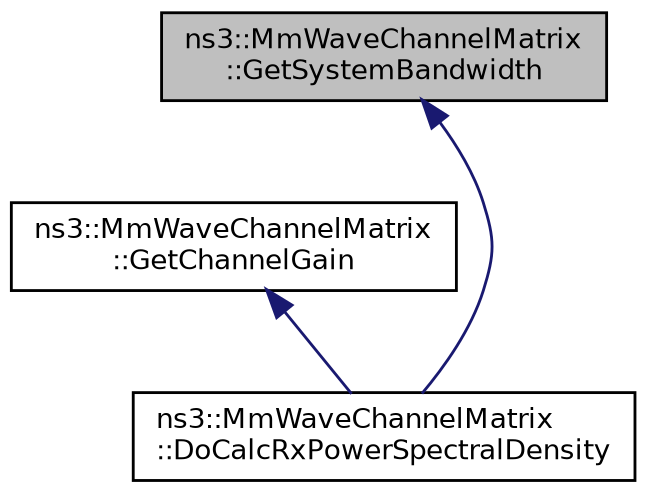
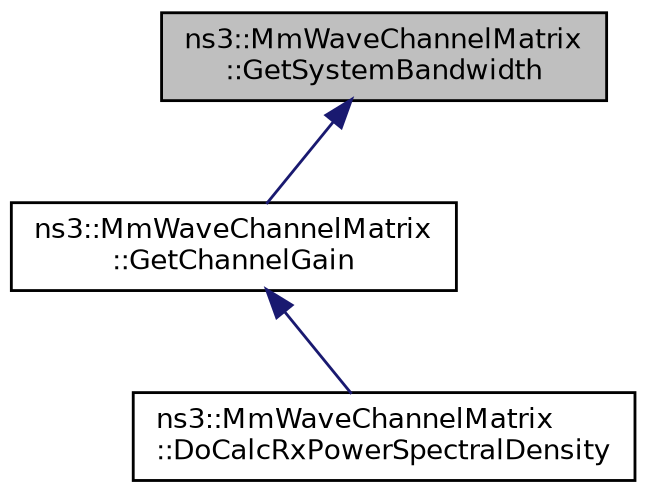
(491, 261) -> (300, 163)
